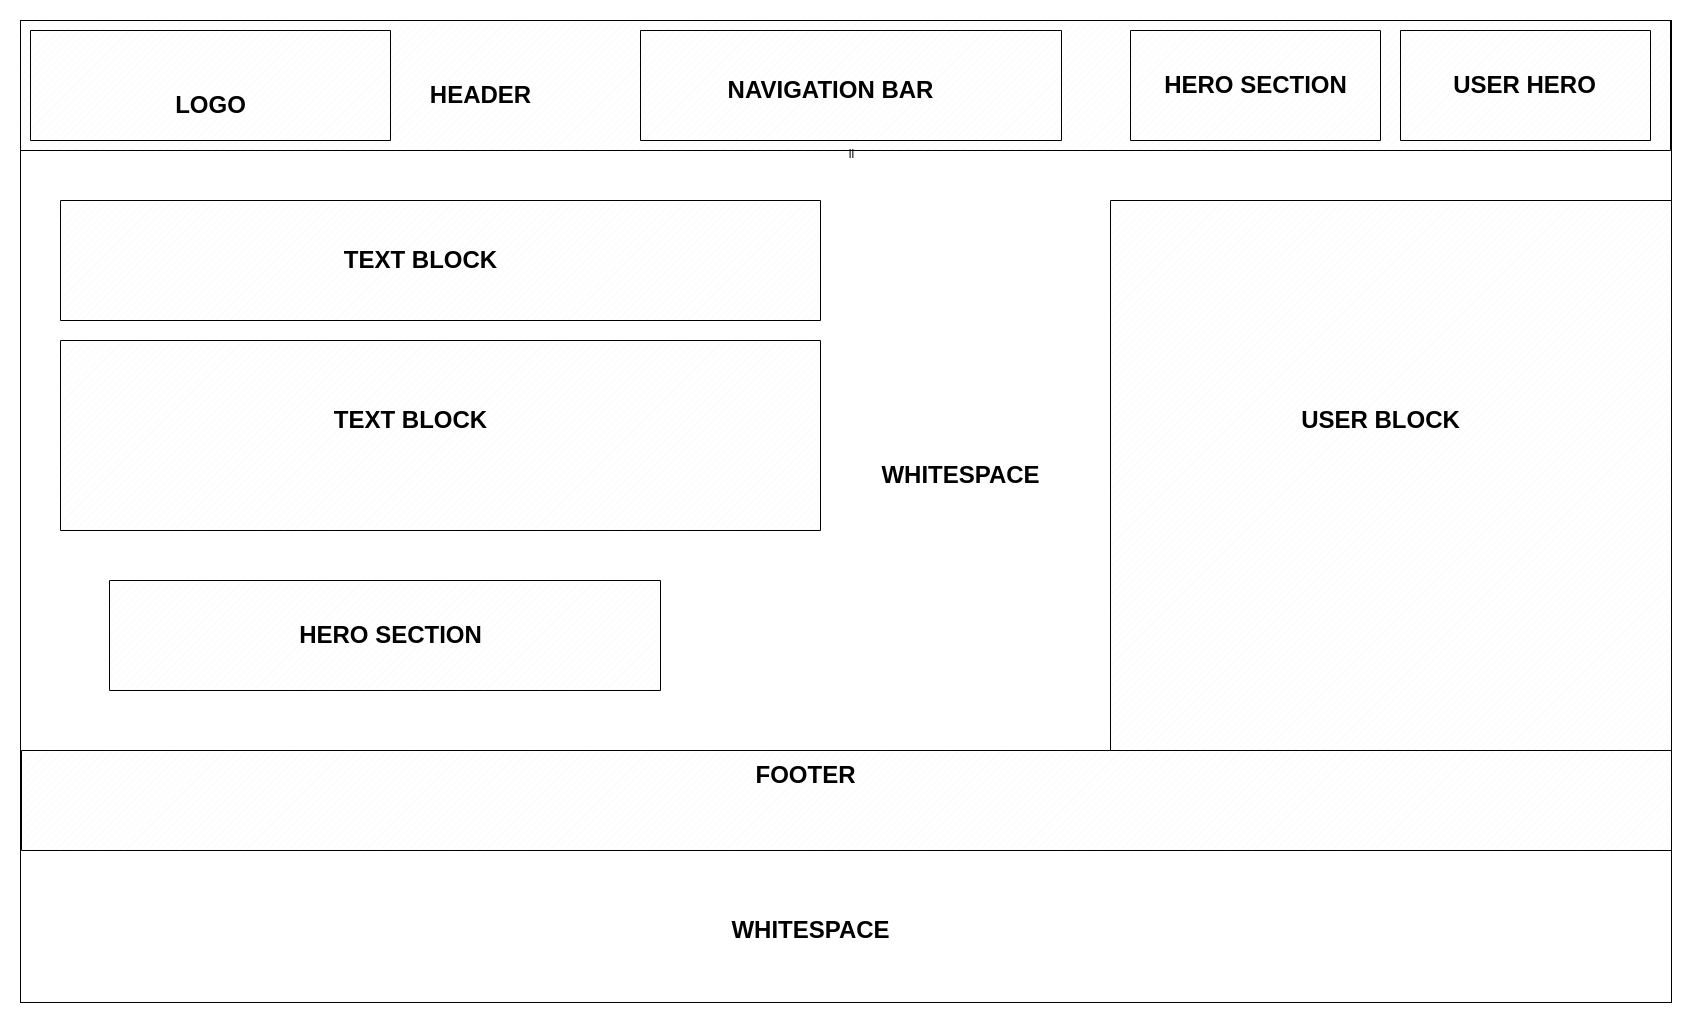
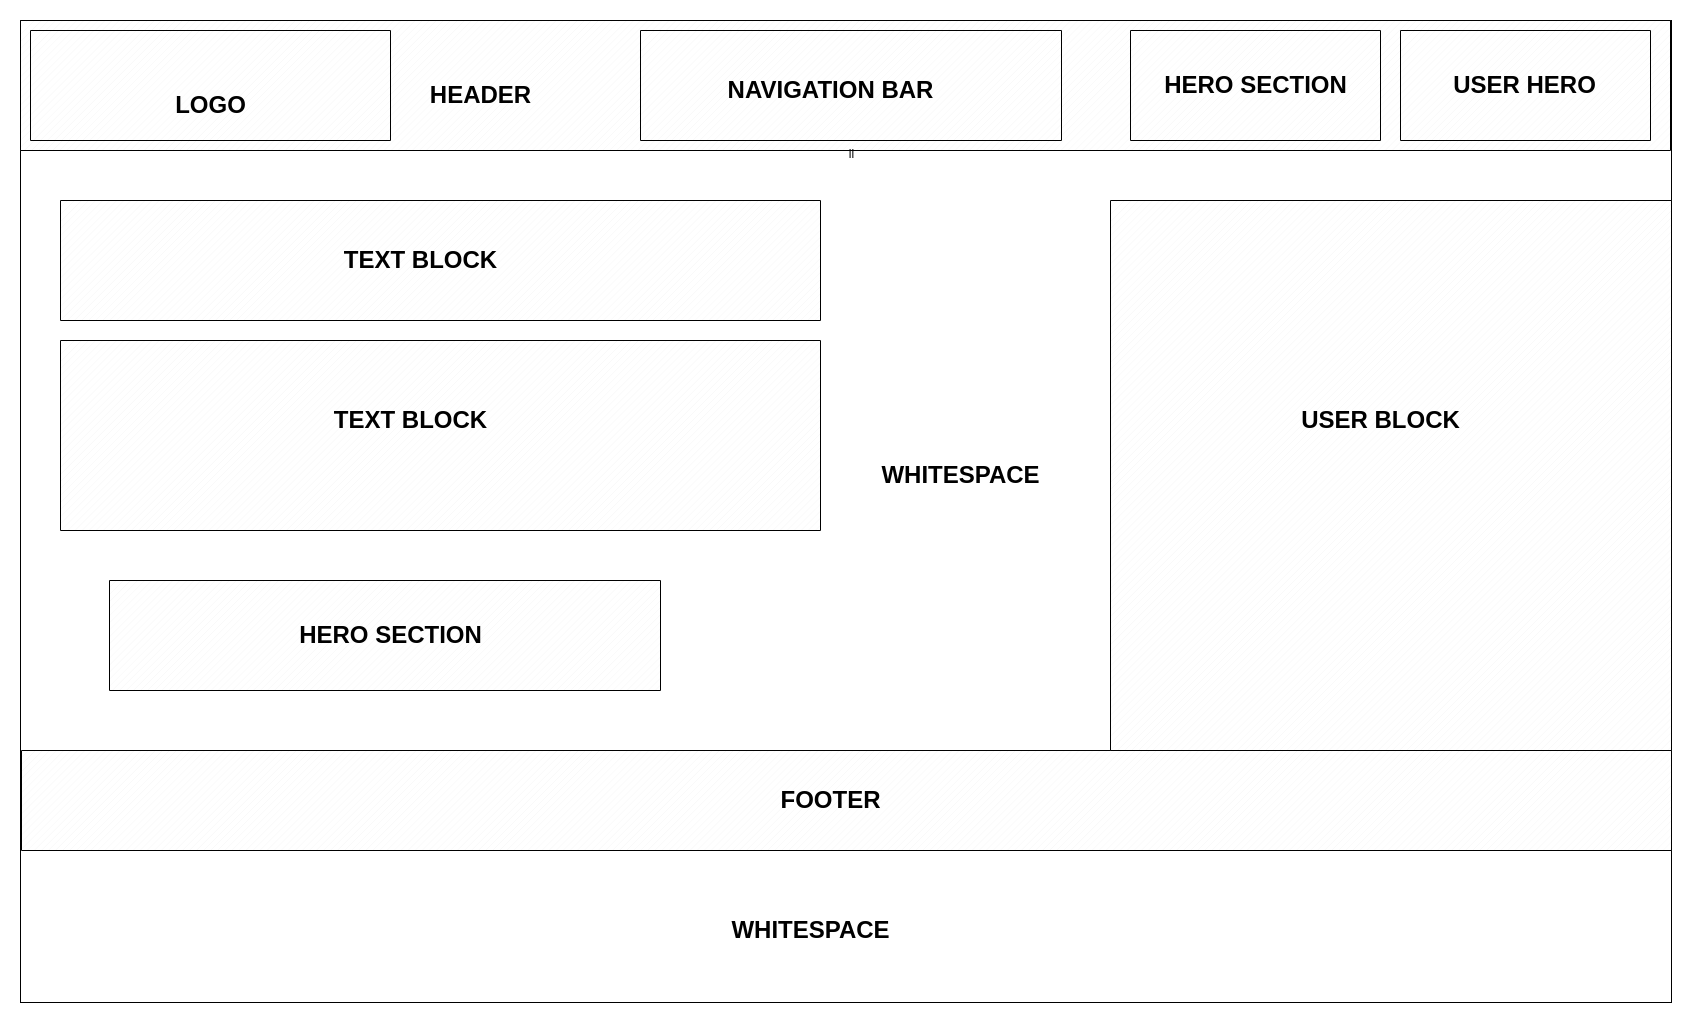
(806, 776) -> (831, 801)
